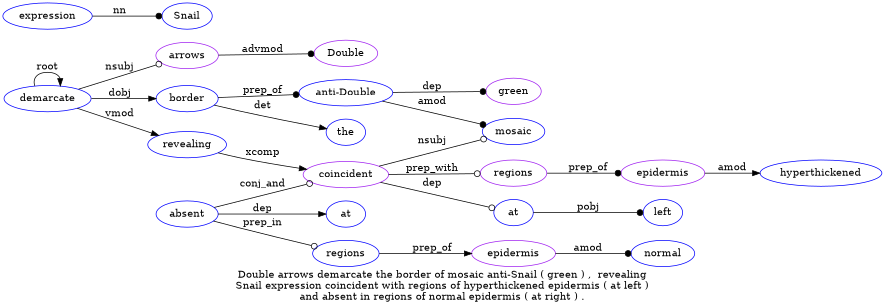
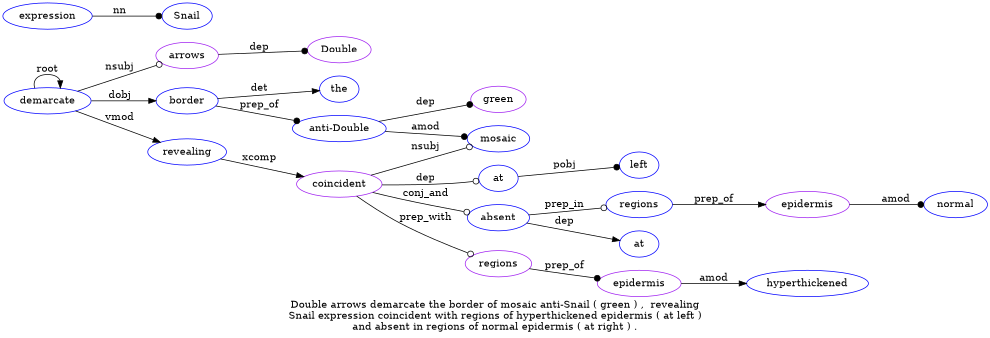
(263, 49) -> (259, 47)
(260, 196) -> (418, 203)
